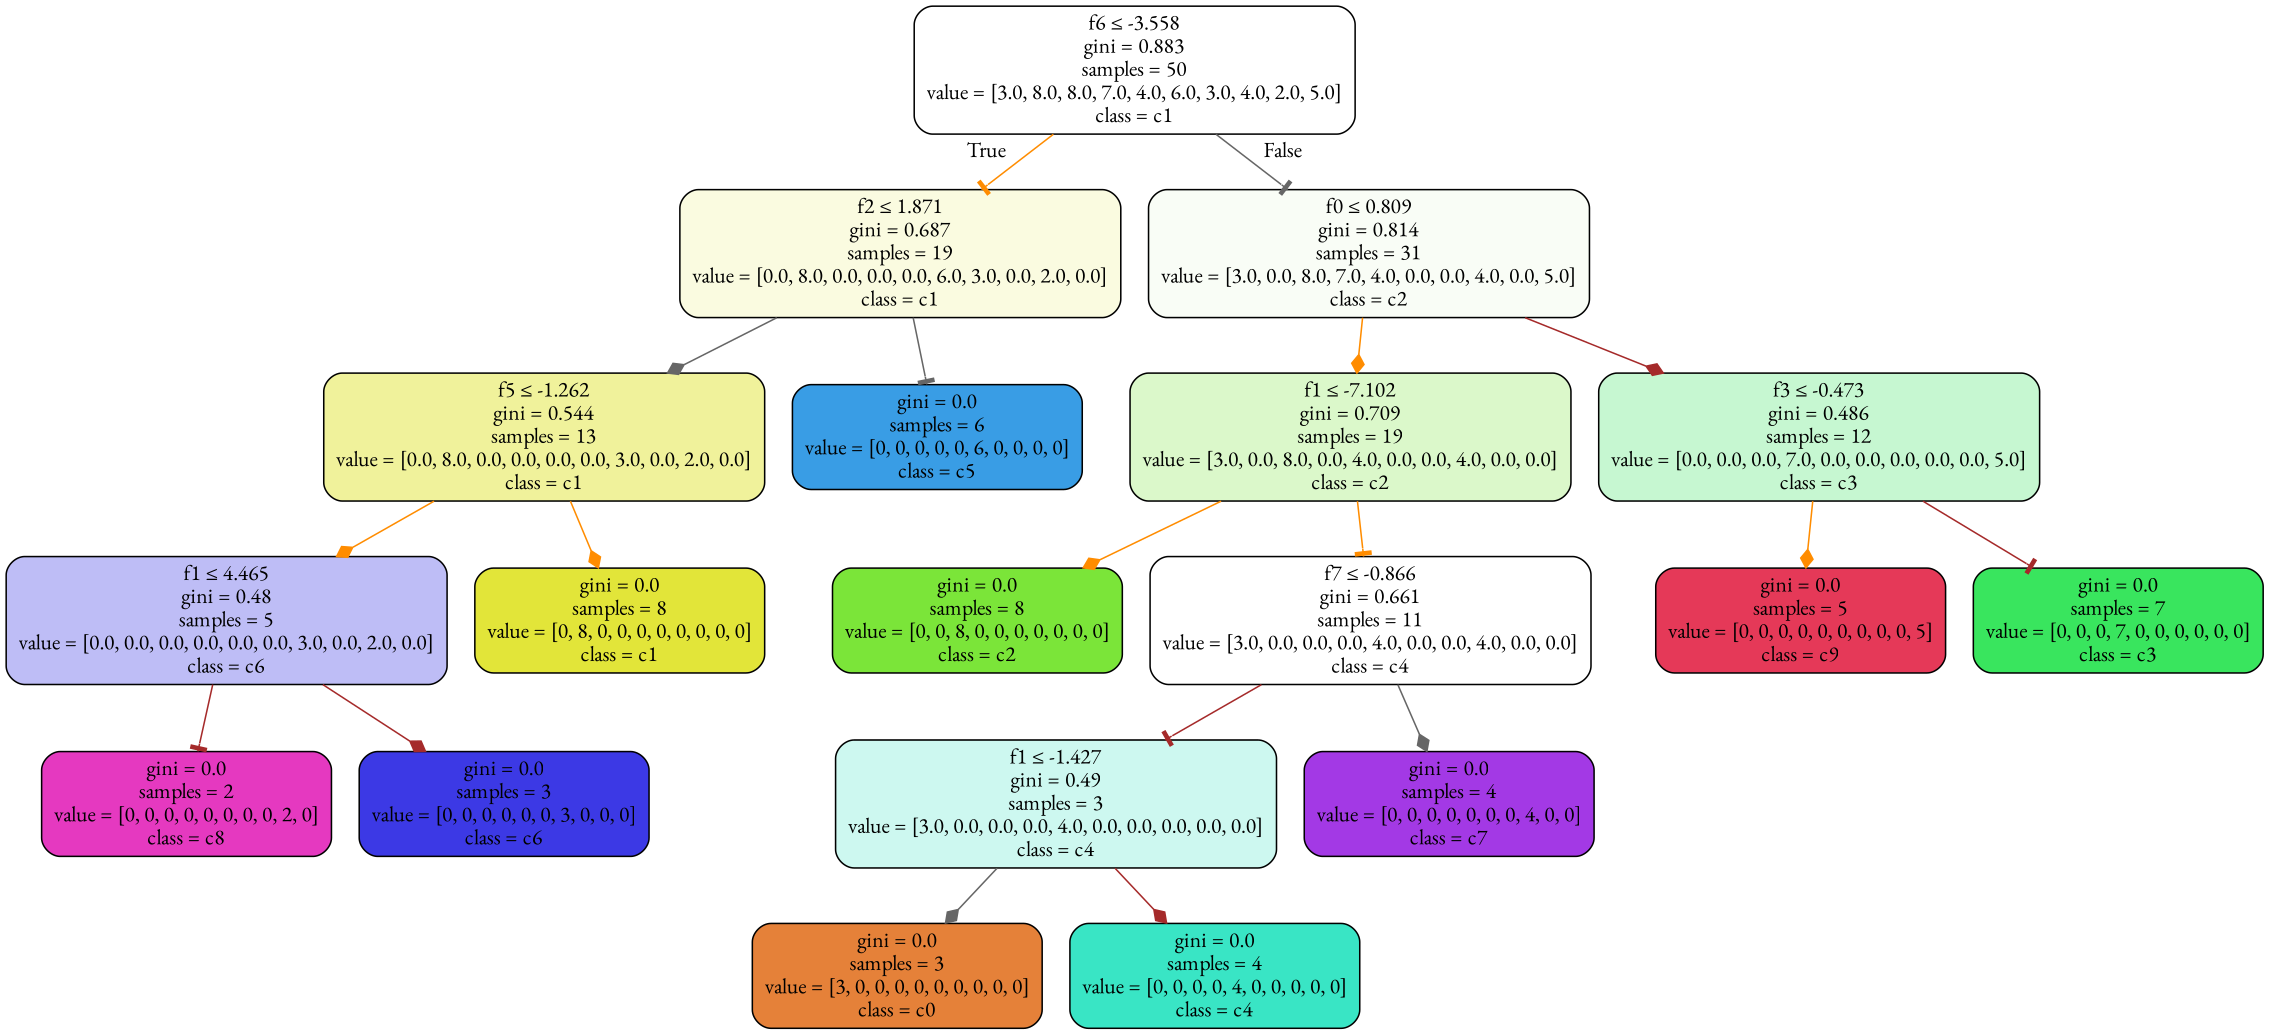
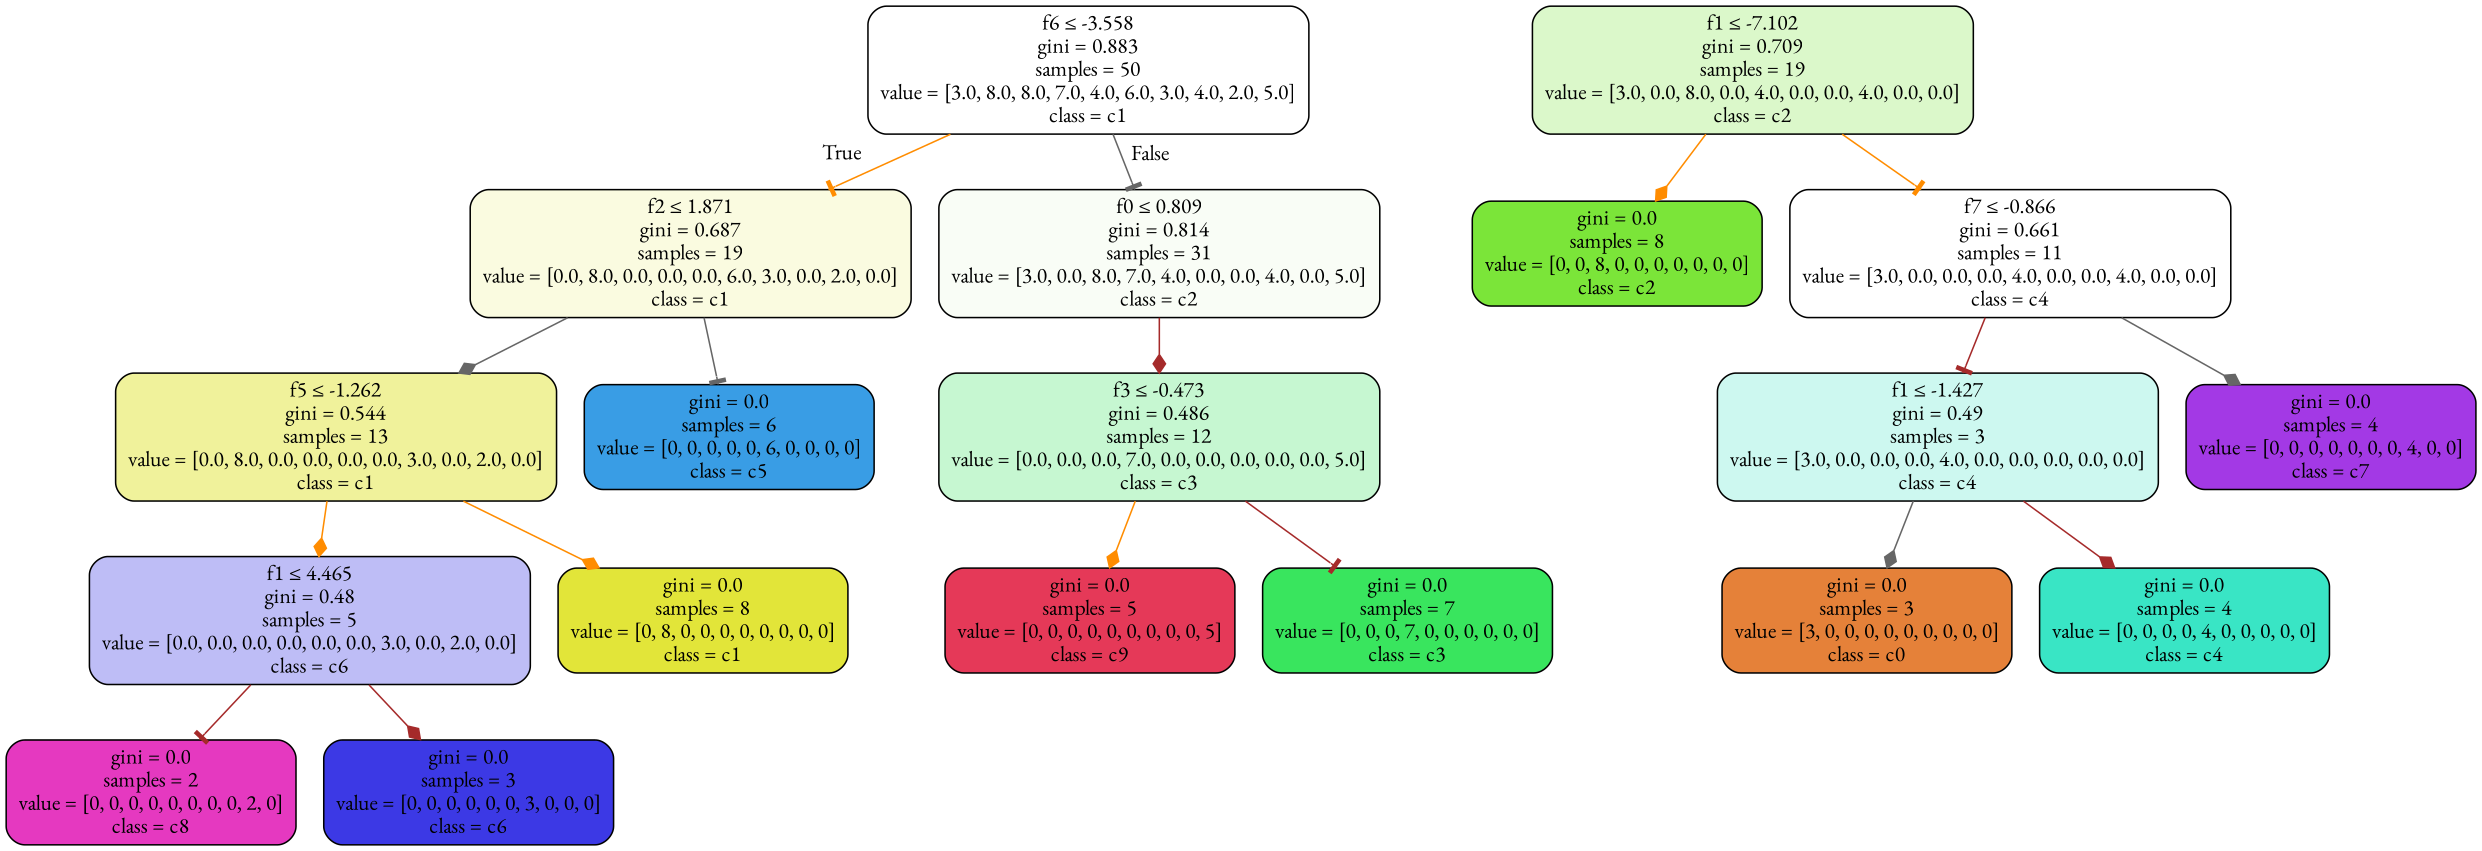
(1361, 336) -> none
